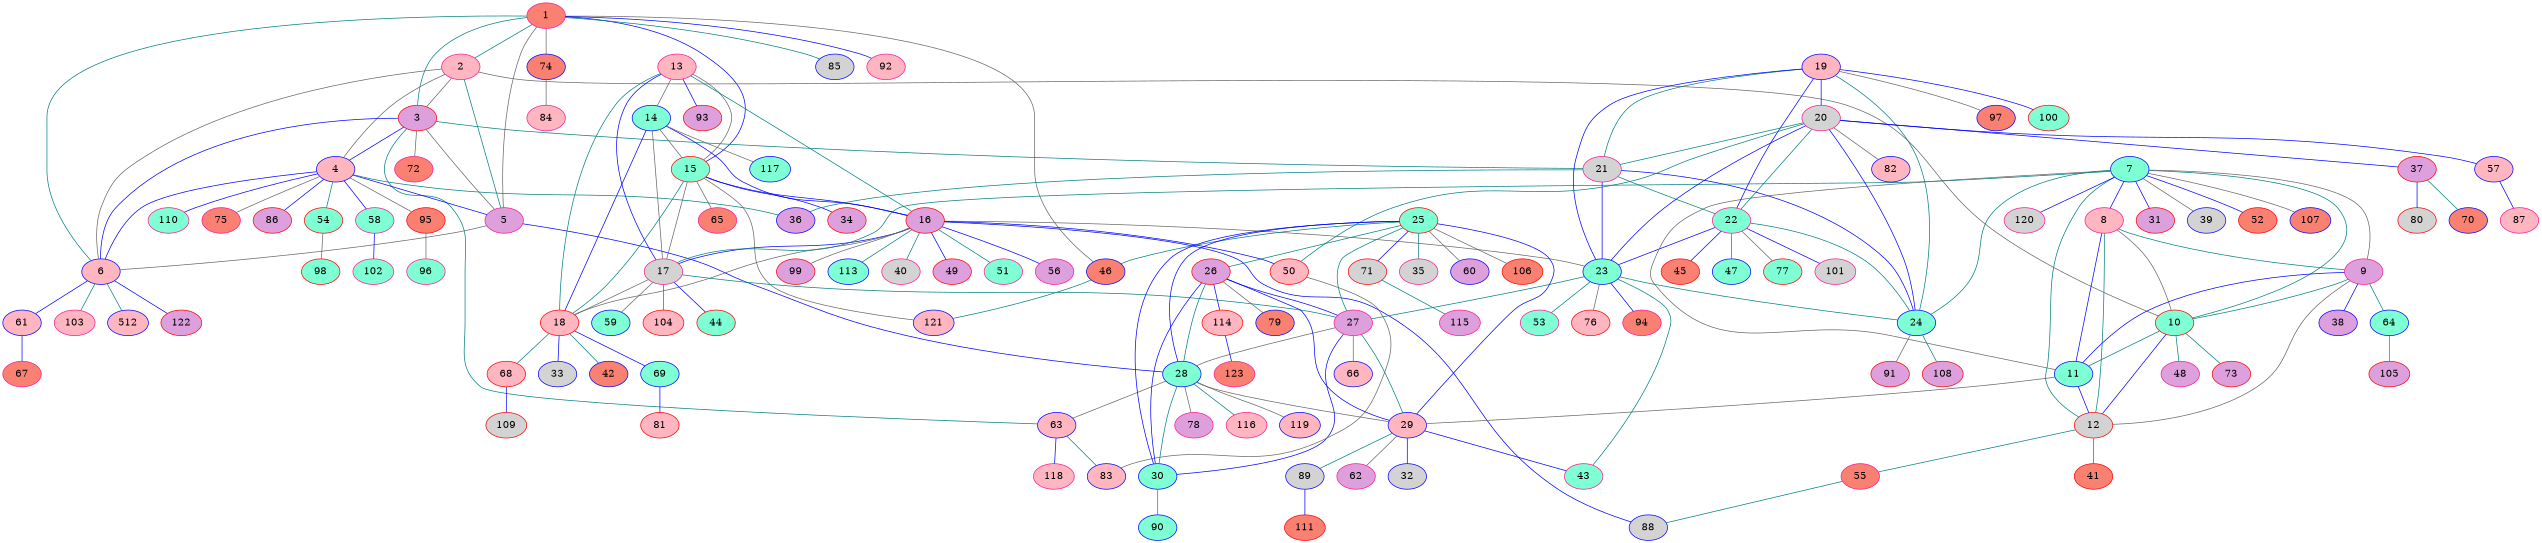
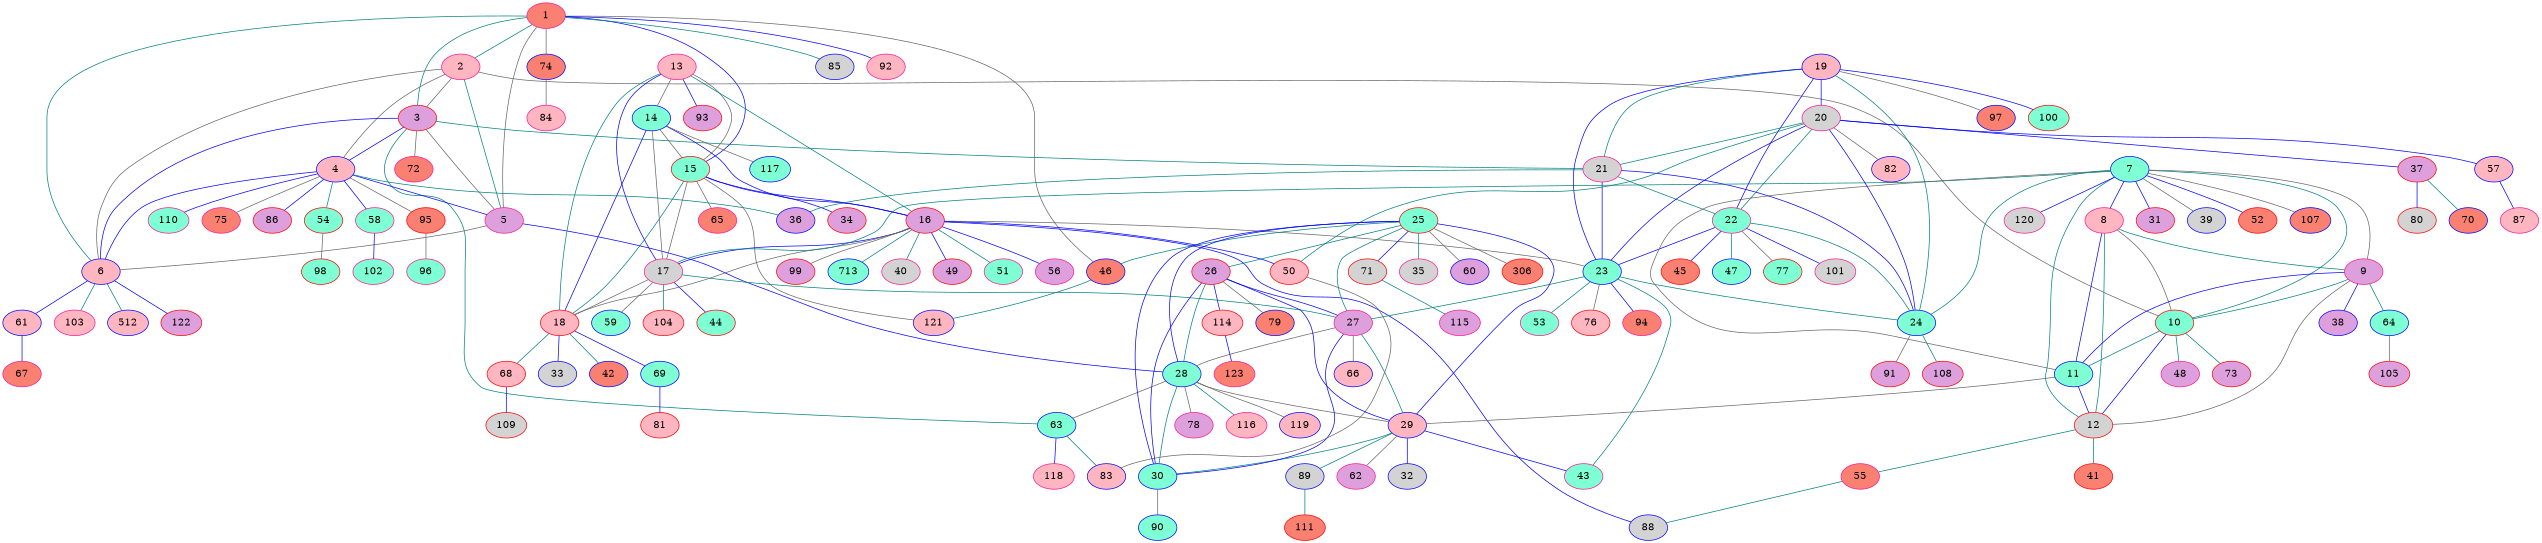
(848, 272) -> (848, 272)
(1522, 272) -> (1522, 272)
(1057, 425) -> (1057, 425)
none -> (1312, 453)
(1305, 502) -> (1305, 502)
